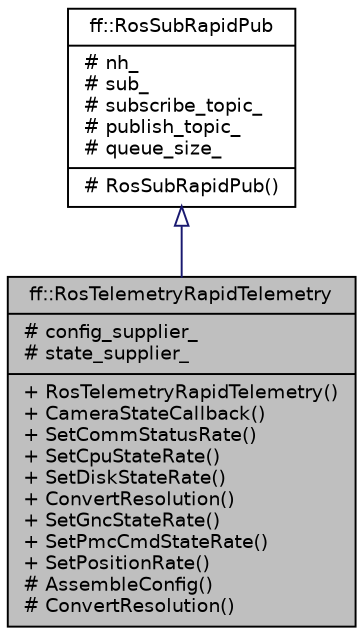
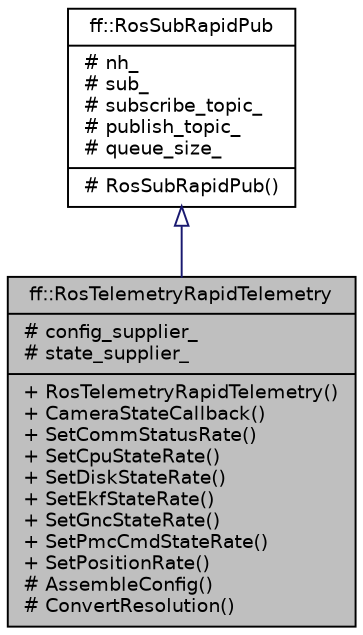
(129, 499) -> (119, 499)
